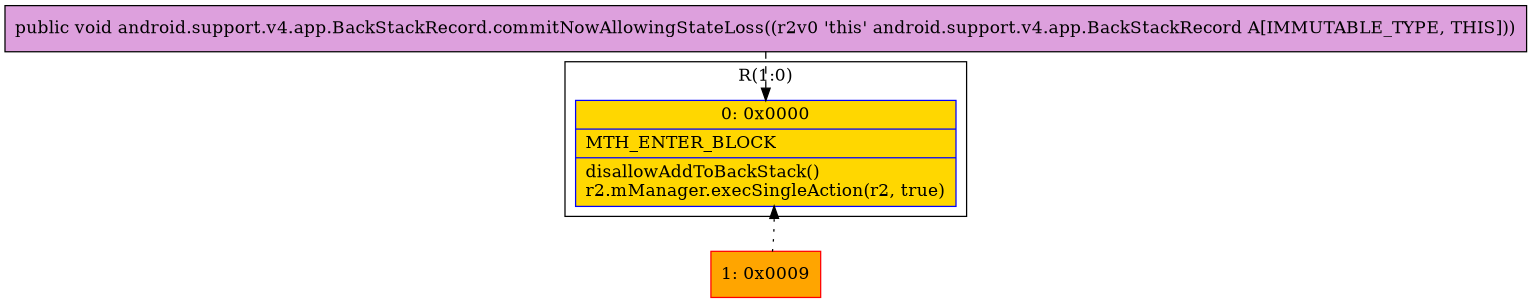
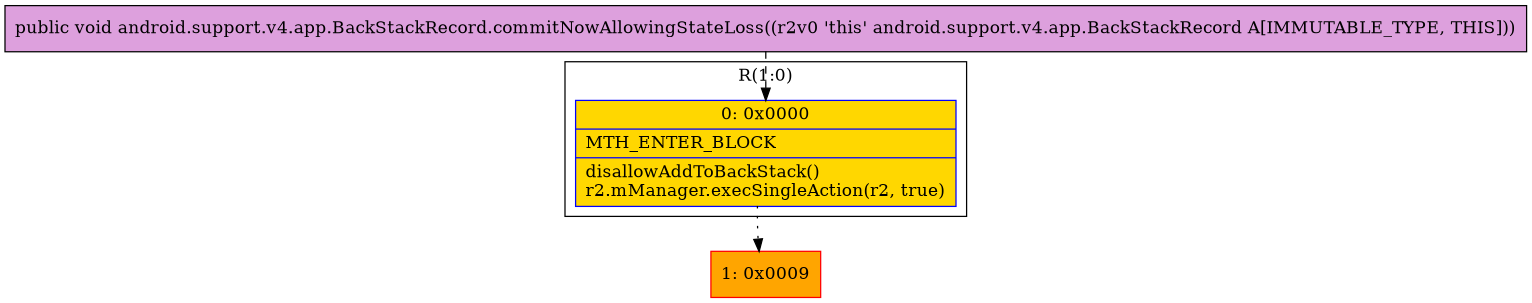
(774, 235) -> (757, 224)
